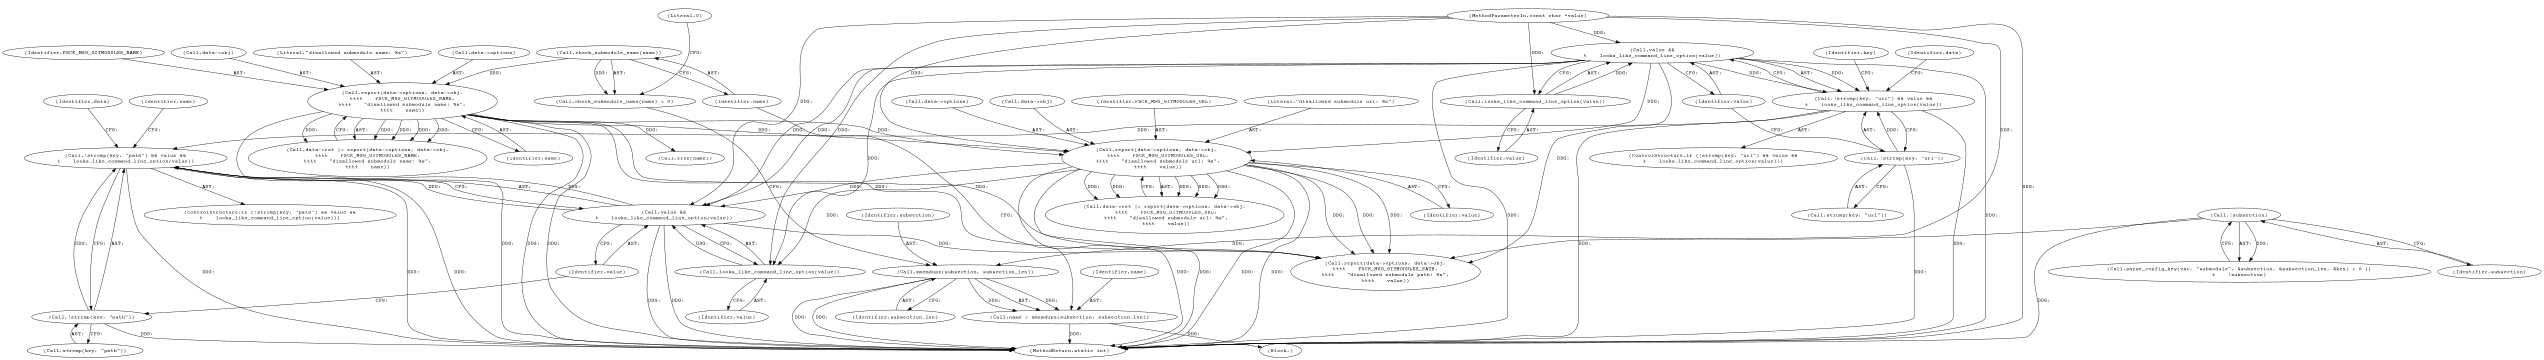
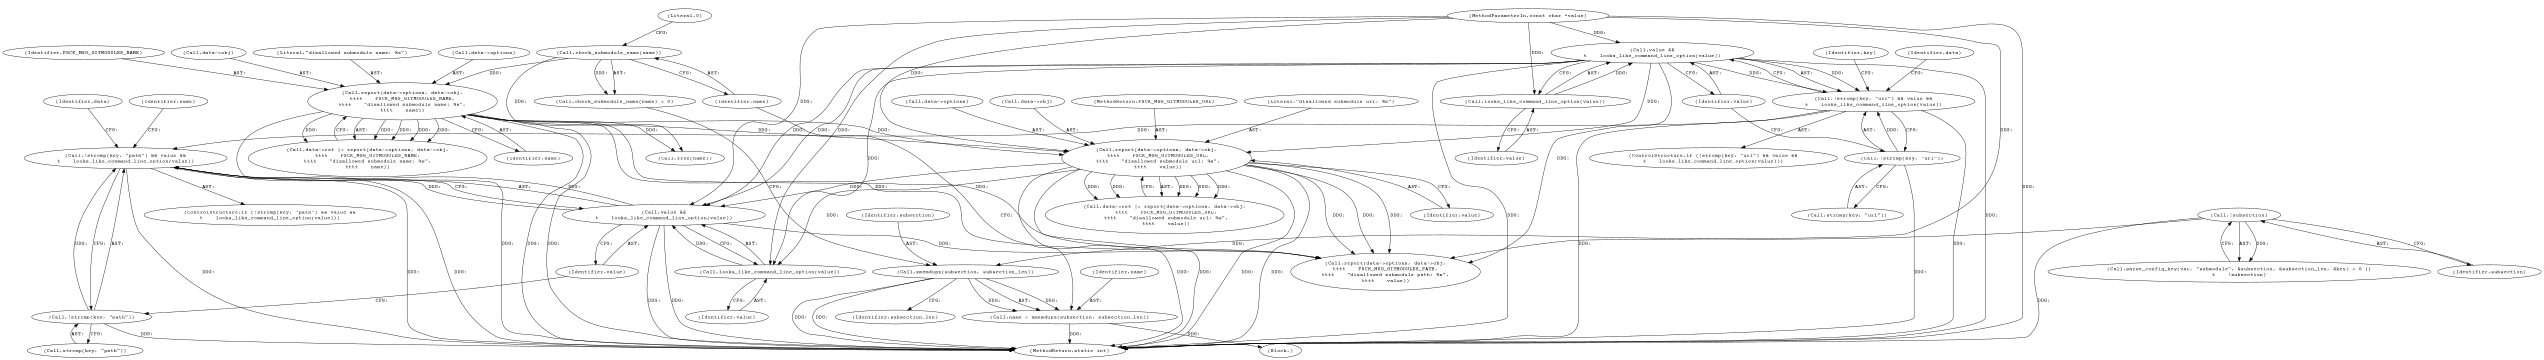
(682, 68) -> (649, 33)
(1154, 101) -> (1154, 101)
none -> (512, 117)
(910, 291) -> none
